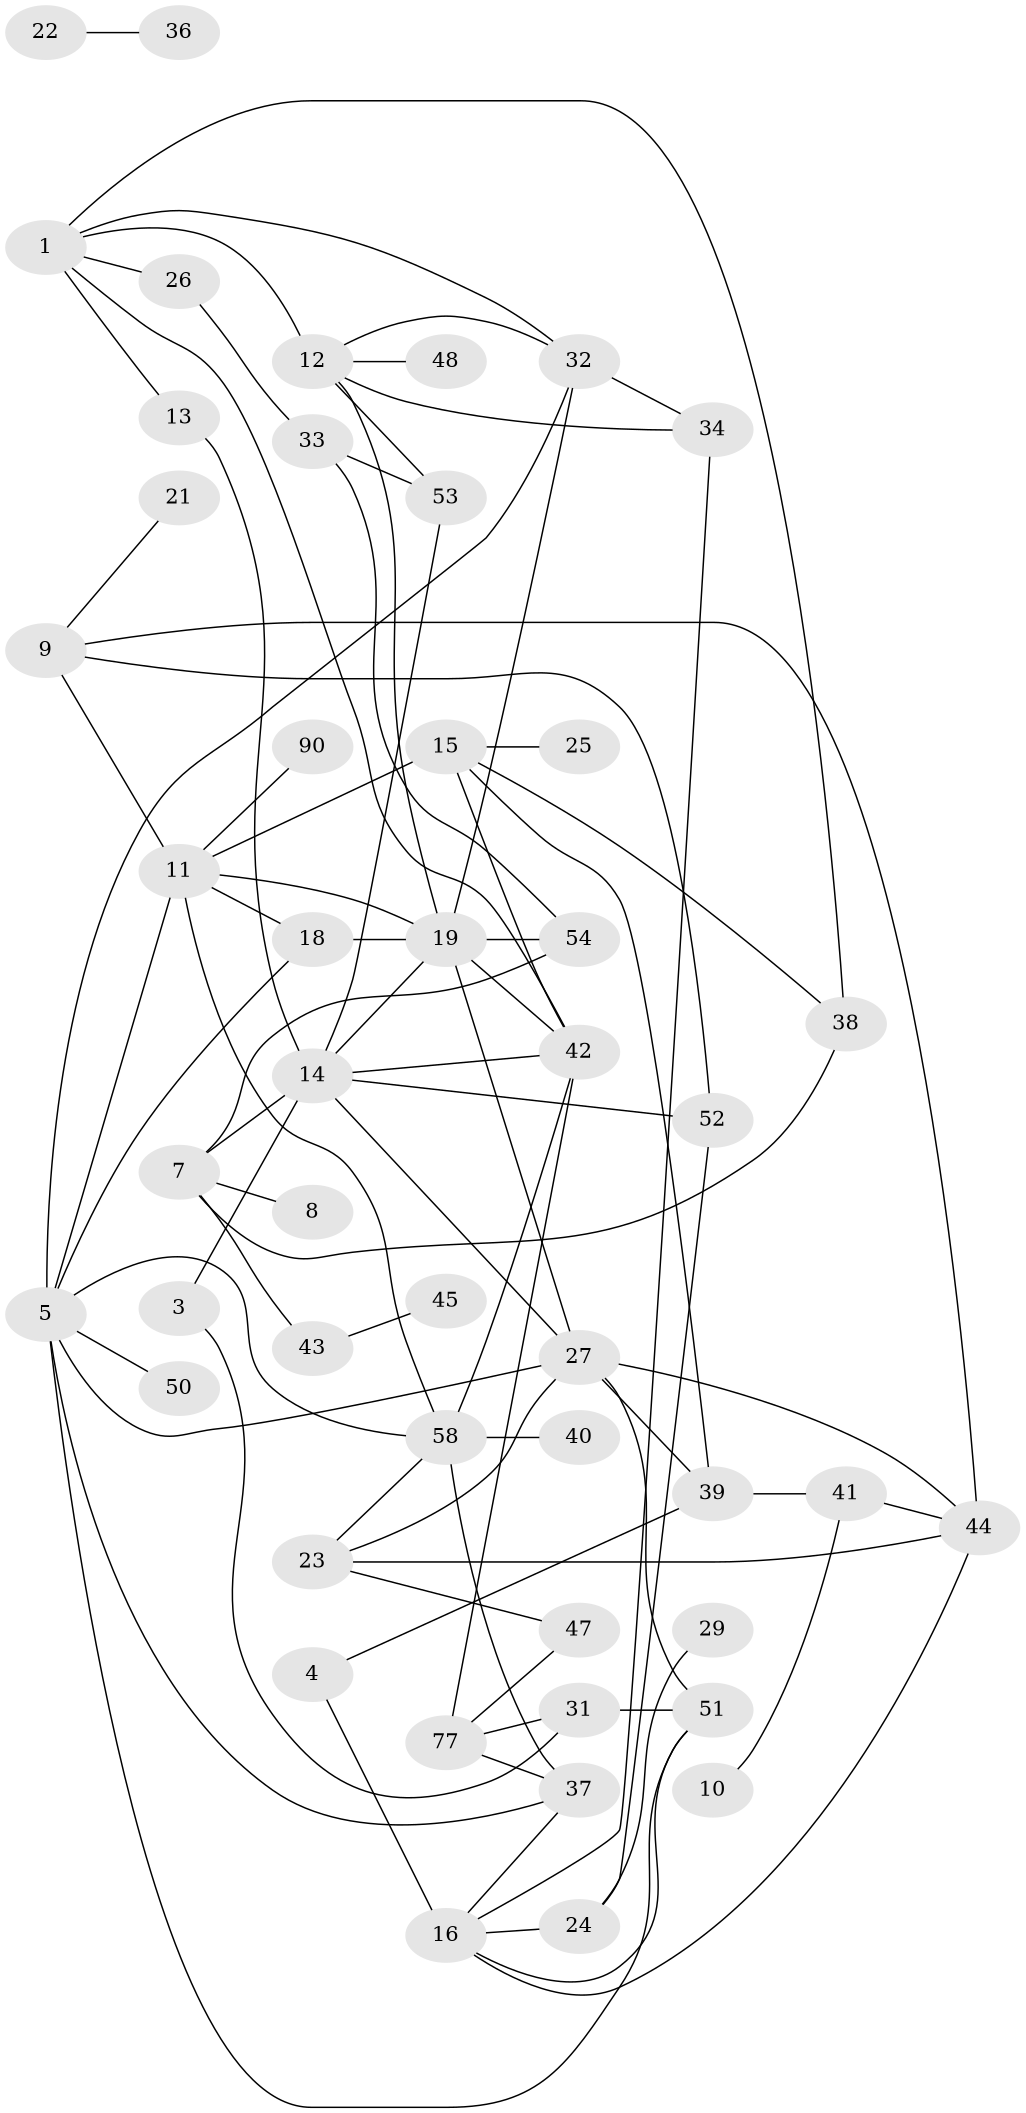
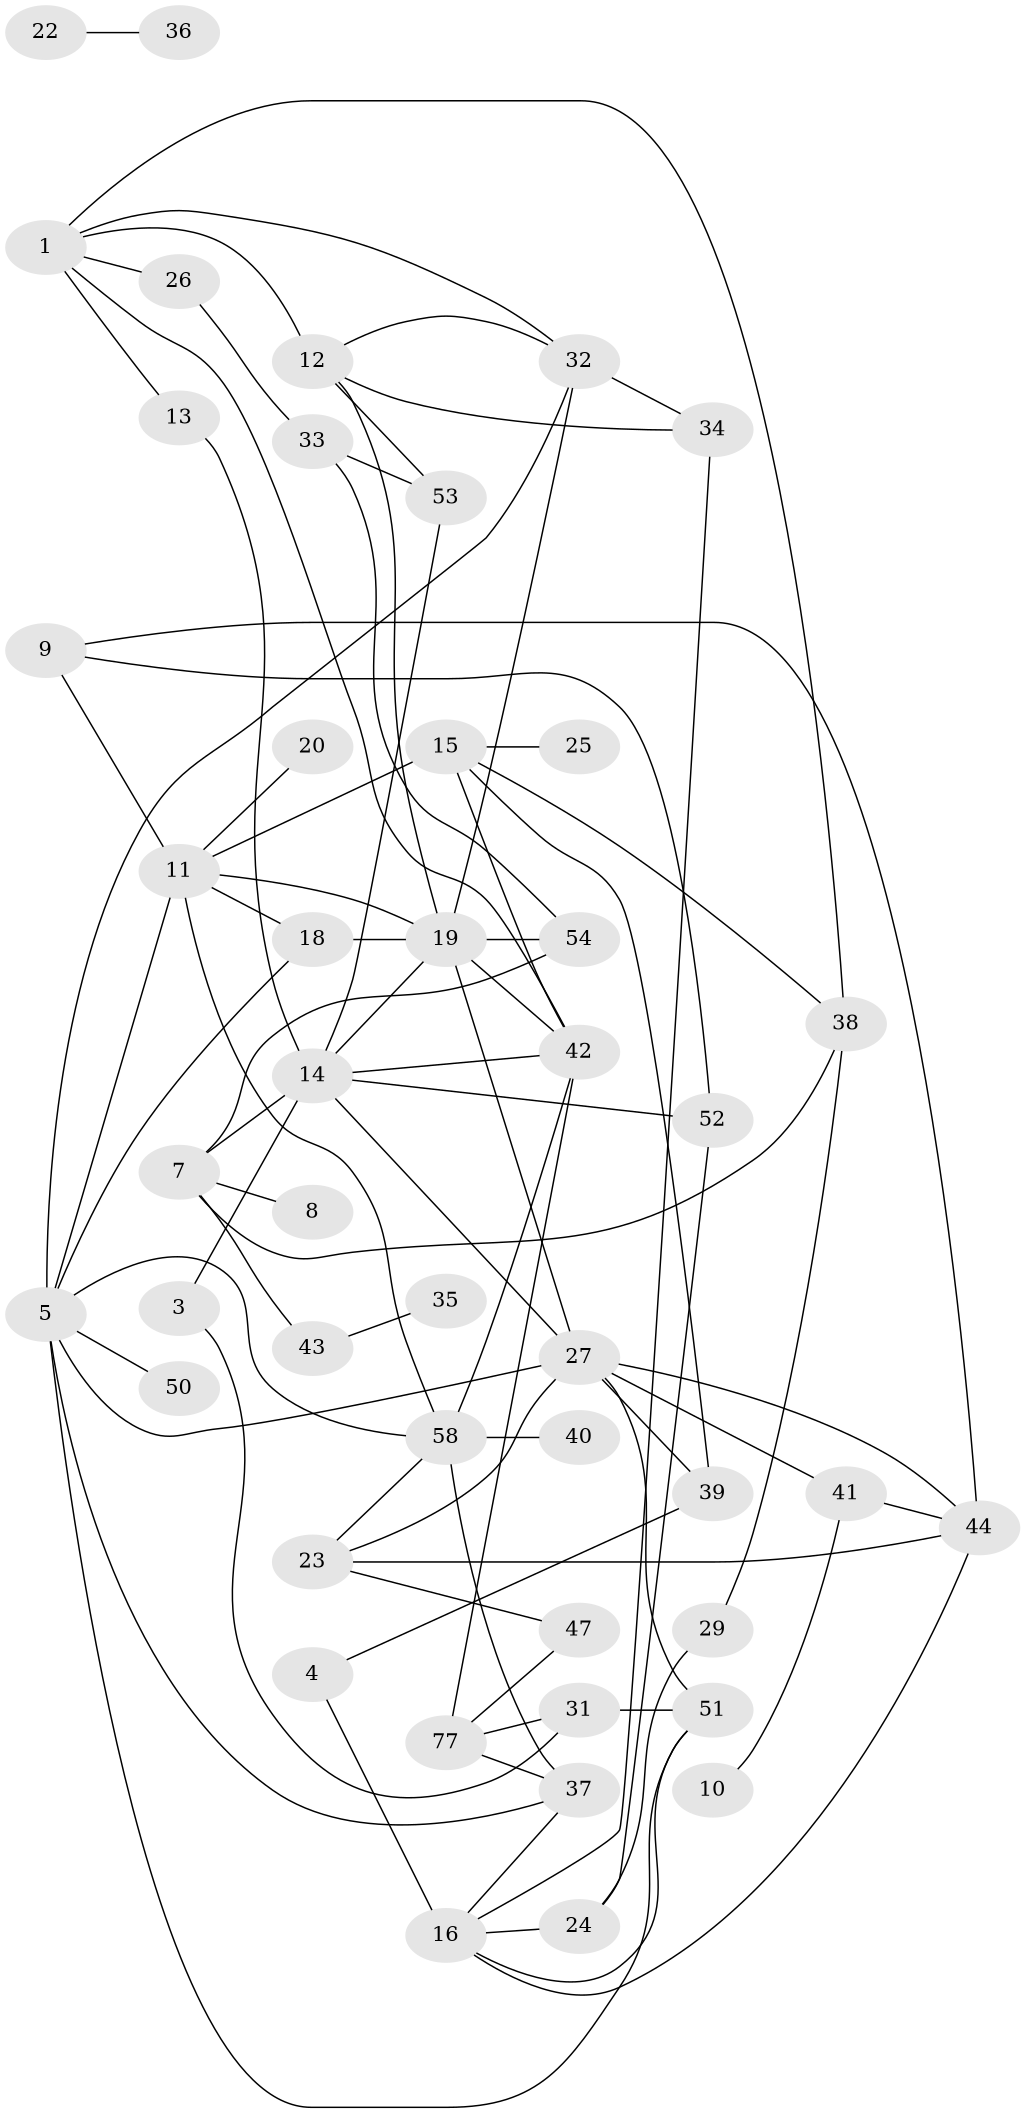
(446, 362) -> none
(179, 498) -> none
(313, 747) -> (313, 747)
(446, 1301) -> (446, 1301)
none -> (800, 1331)
(780, 1494) -> (713, 1426)
